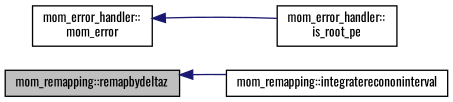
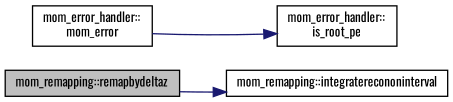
(221, 17) -> (208, 35)
(210, 75) -> (196, 92)
